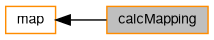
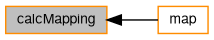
(89, 20) -> (140, 20)
